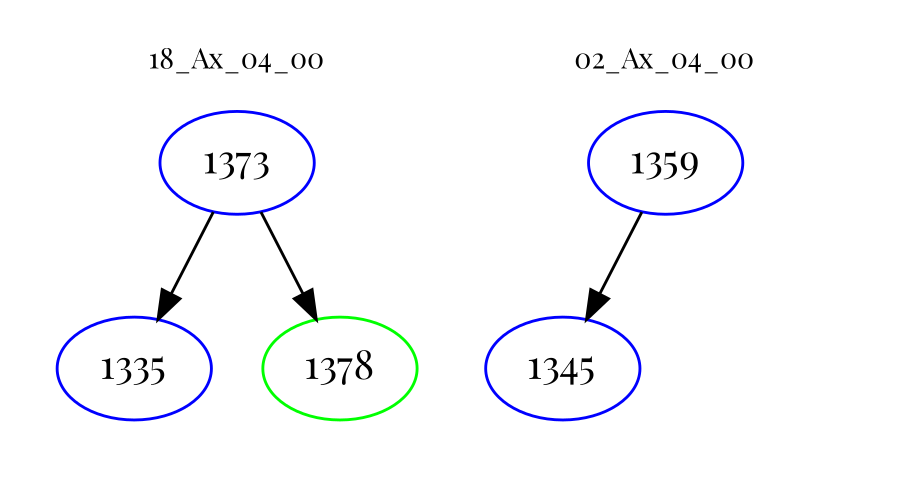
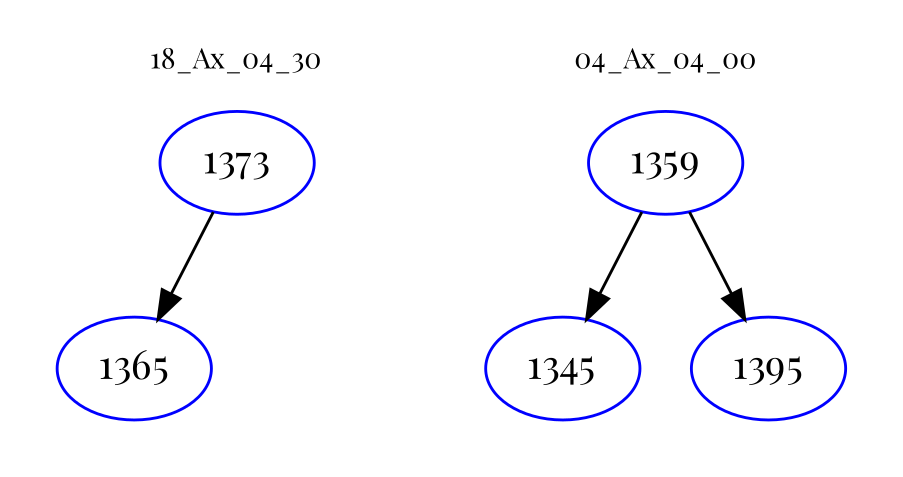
(237, 61) -> (237, 61)
(666, 61) -> (666, 61)
(134, 369) -> (134, 369)
(340, 369) -> none
none -> (769, 369)
